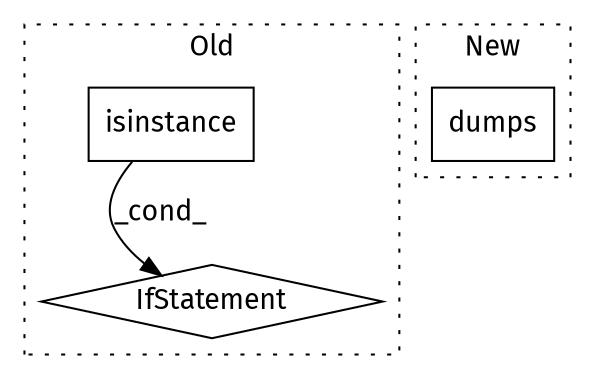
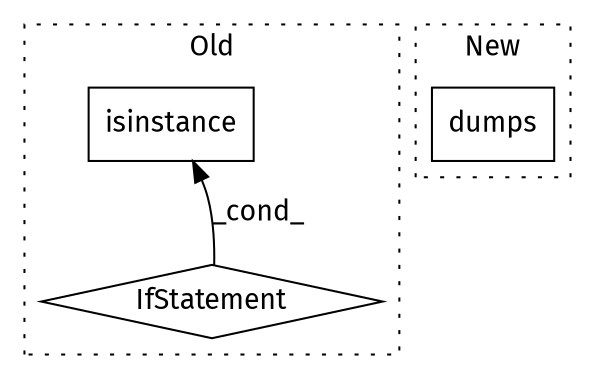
(110, 216) -> (212, 222)
